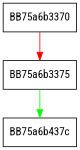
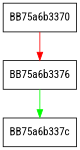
(40, 75) -> (40, 75)
(40, 132) -> (40, 132)
